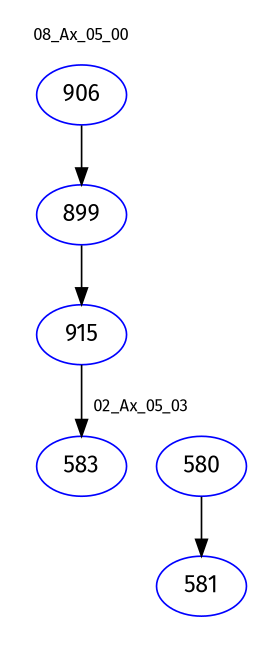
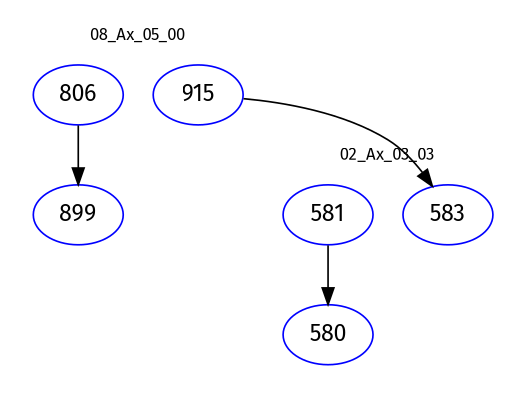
(82, 95) -> (78, 95)
(82, 267) -> none
(142, 407) -> (388, 156)
(201, 518) -> (328, 267)
